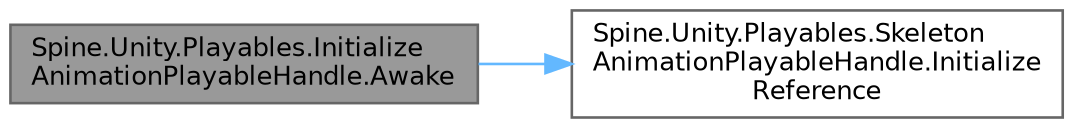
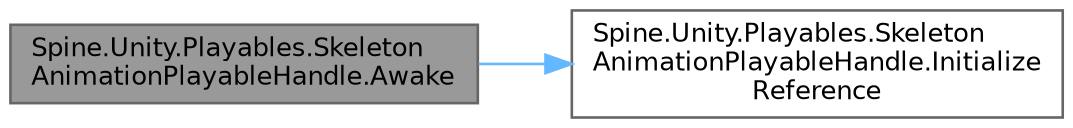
(244, 64) -> (244, 64)
